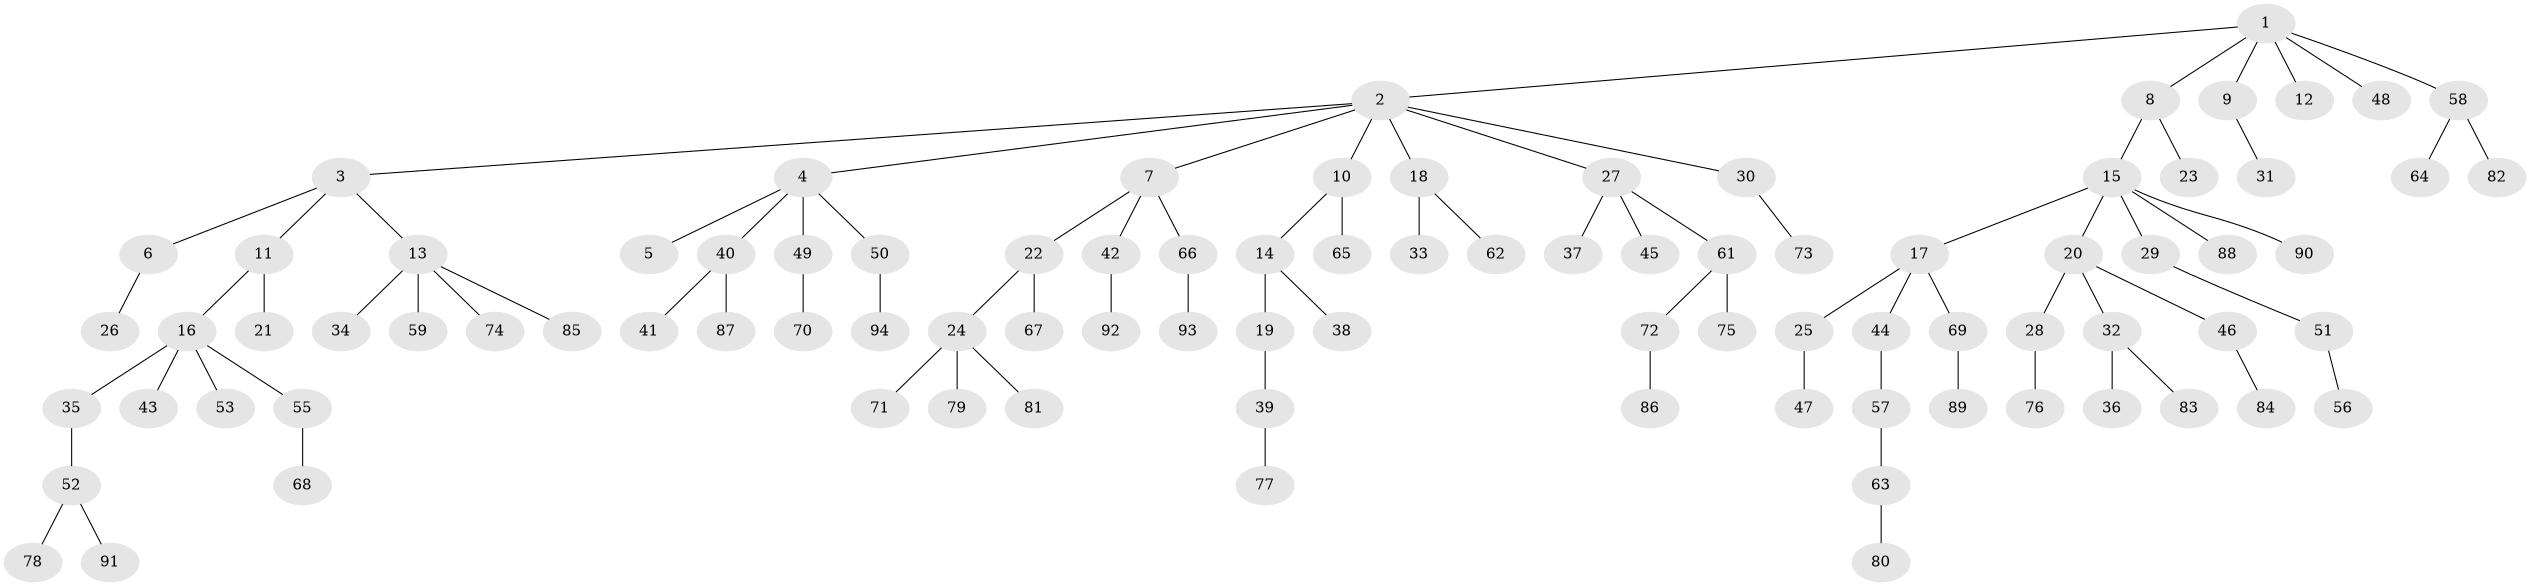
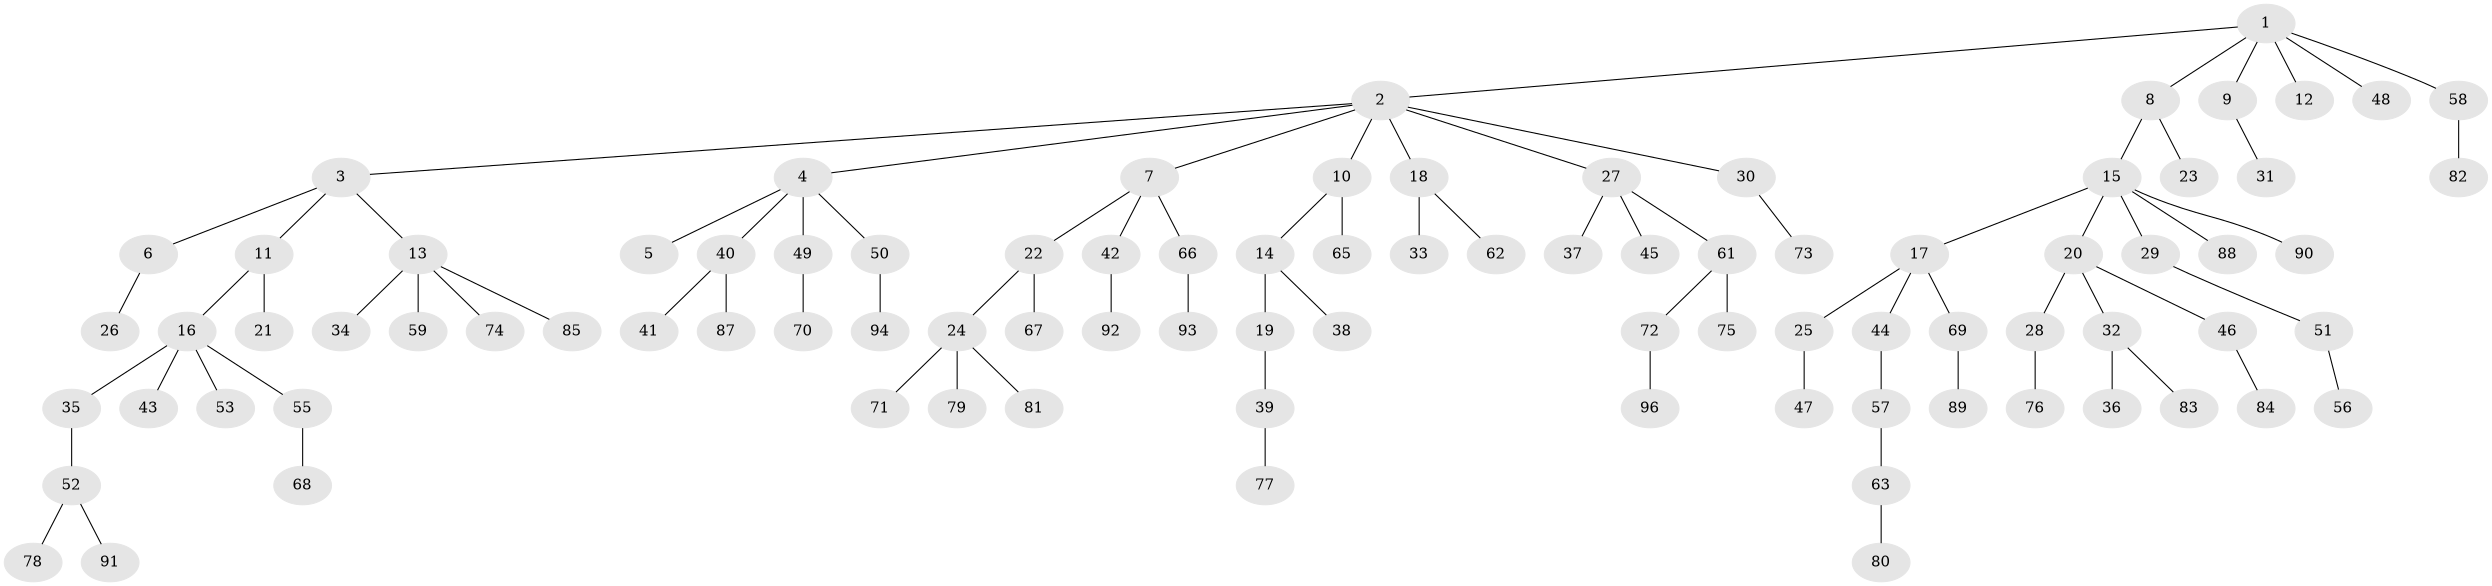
(2420, 178) -> none
(1650, 409) -> (1650, 409)
